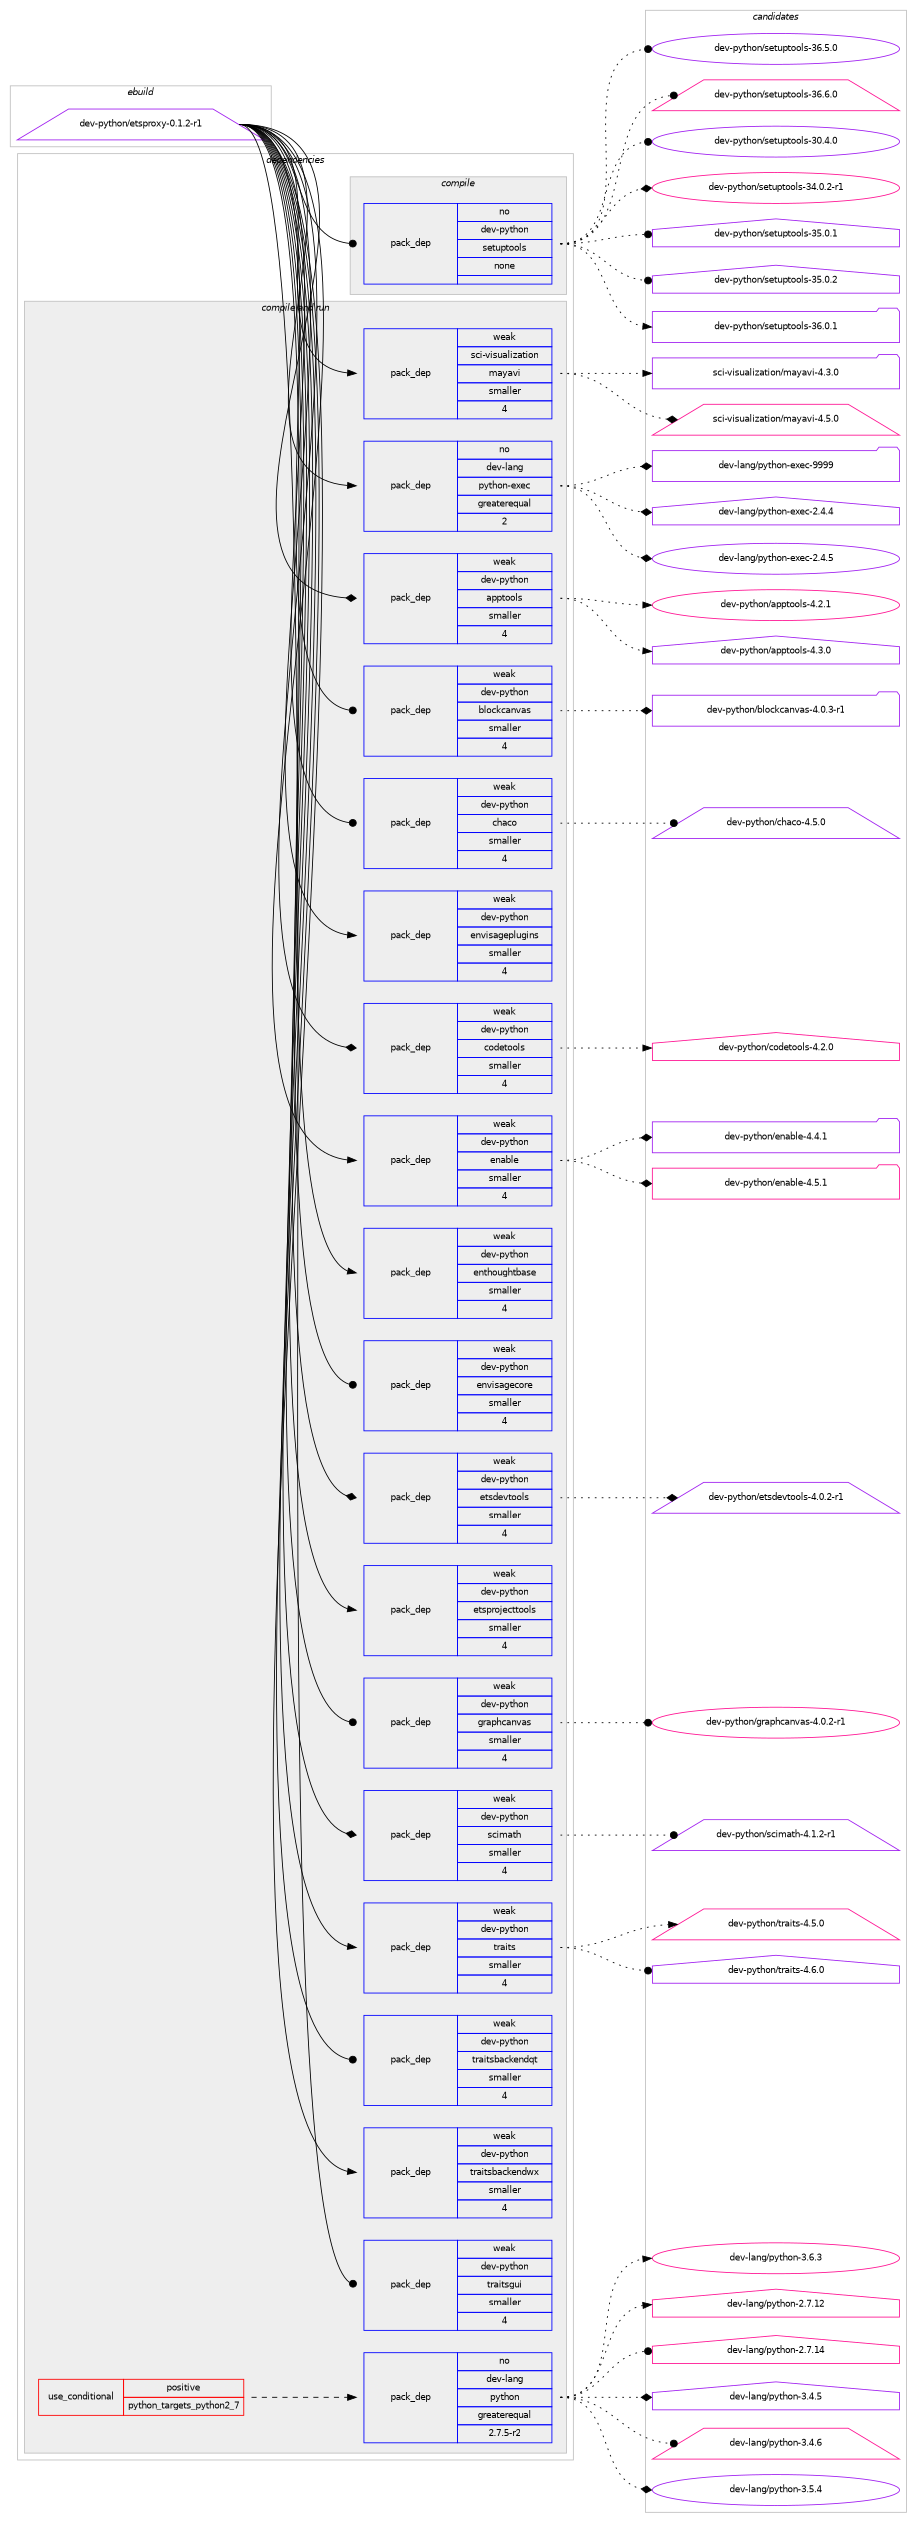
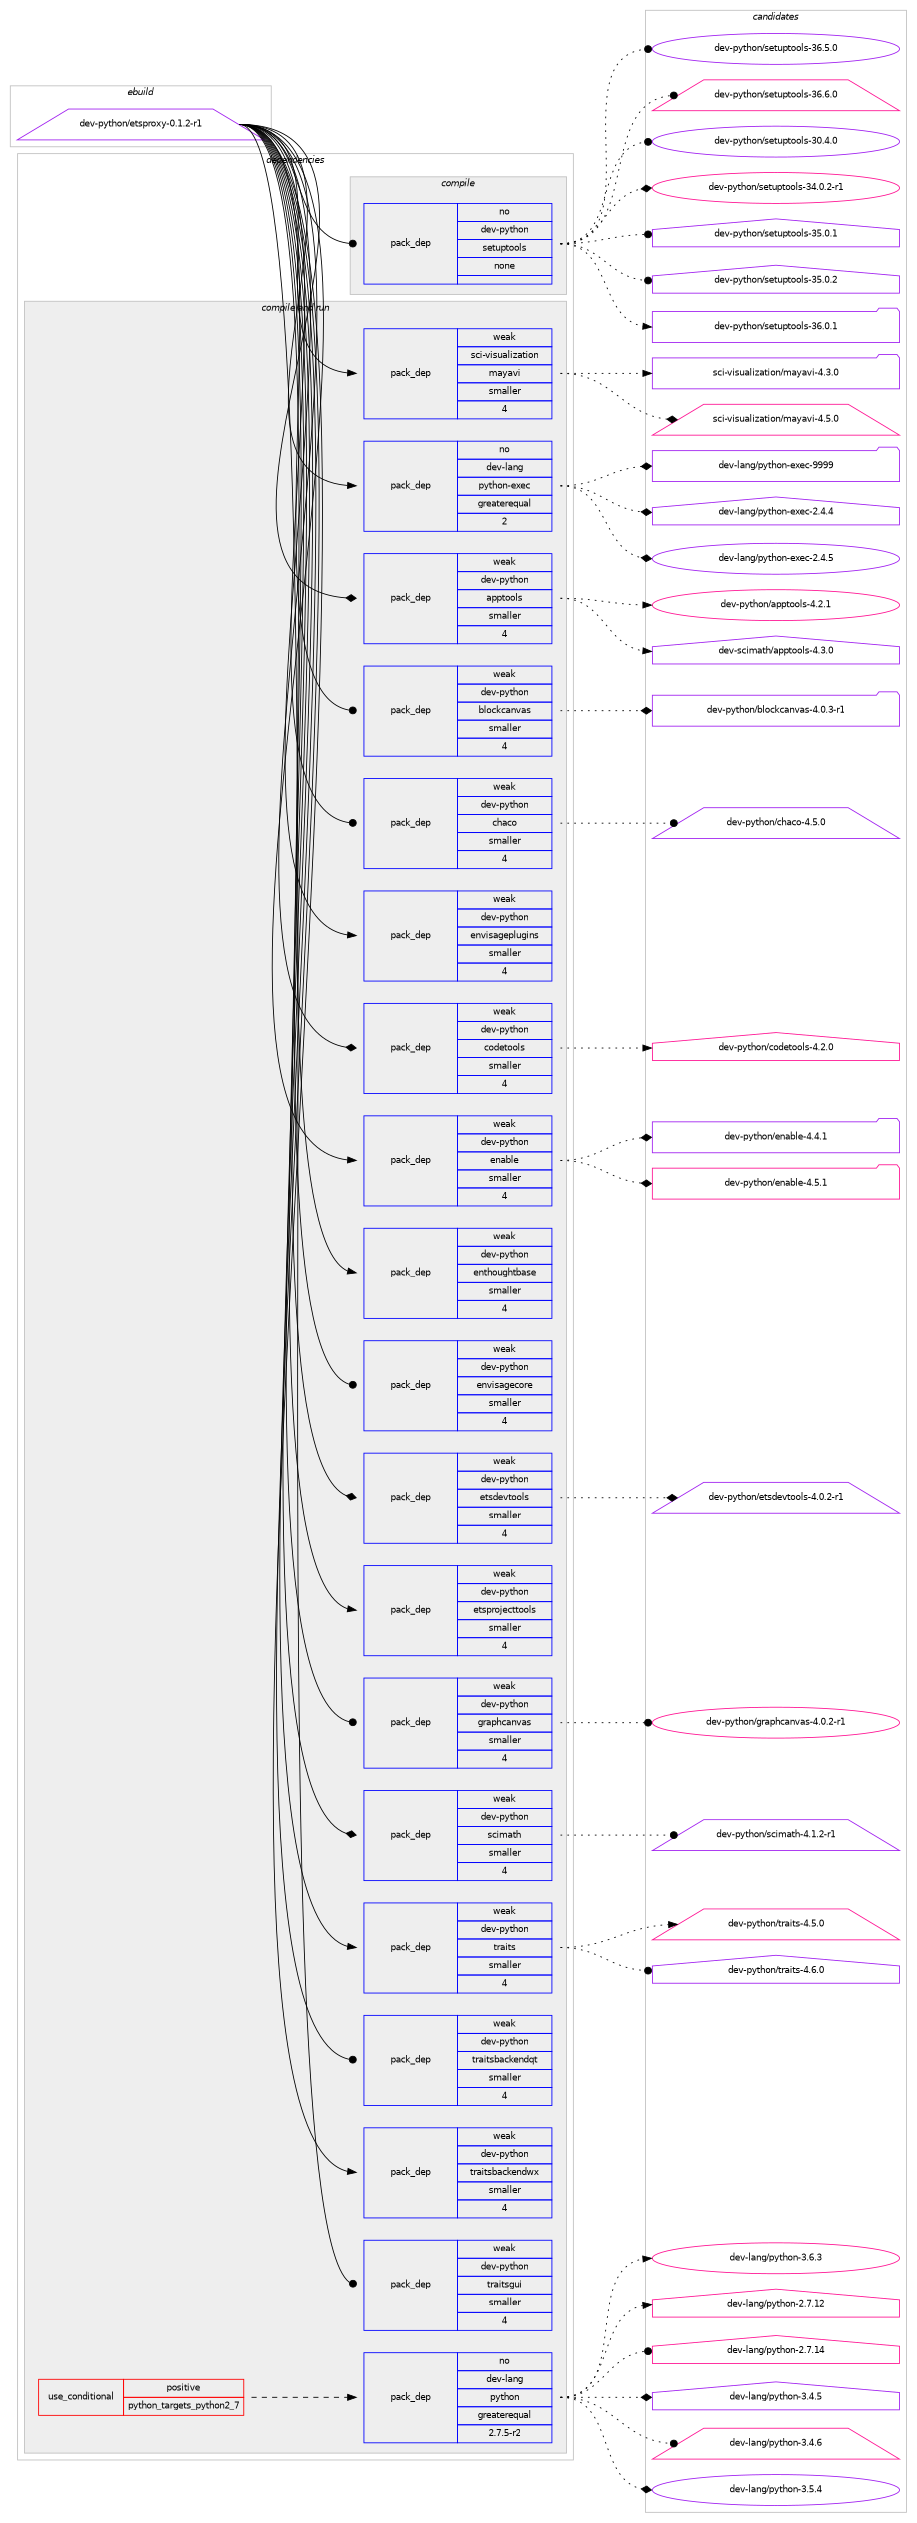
(776, 651) -> (776, 651)
